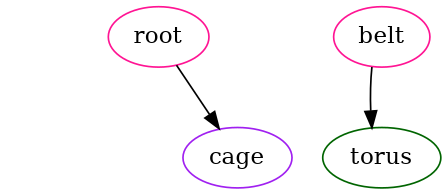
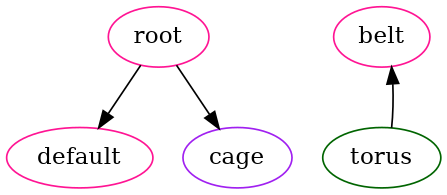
(371, 89) -> (393, 106)
none -> (80, 158)
